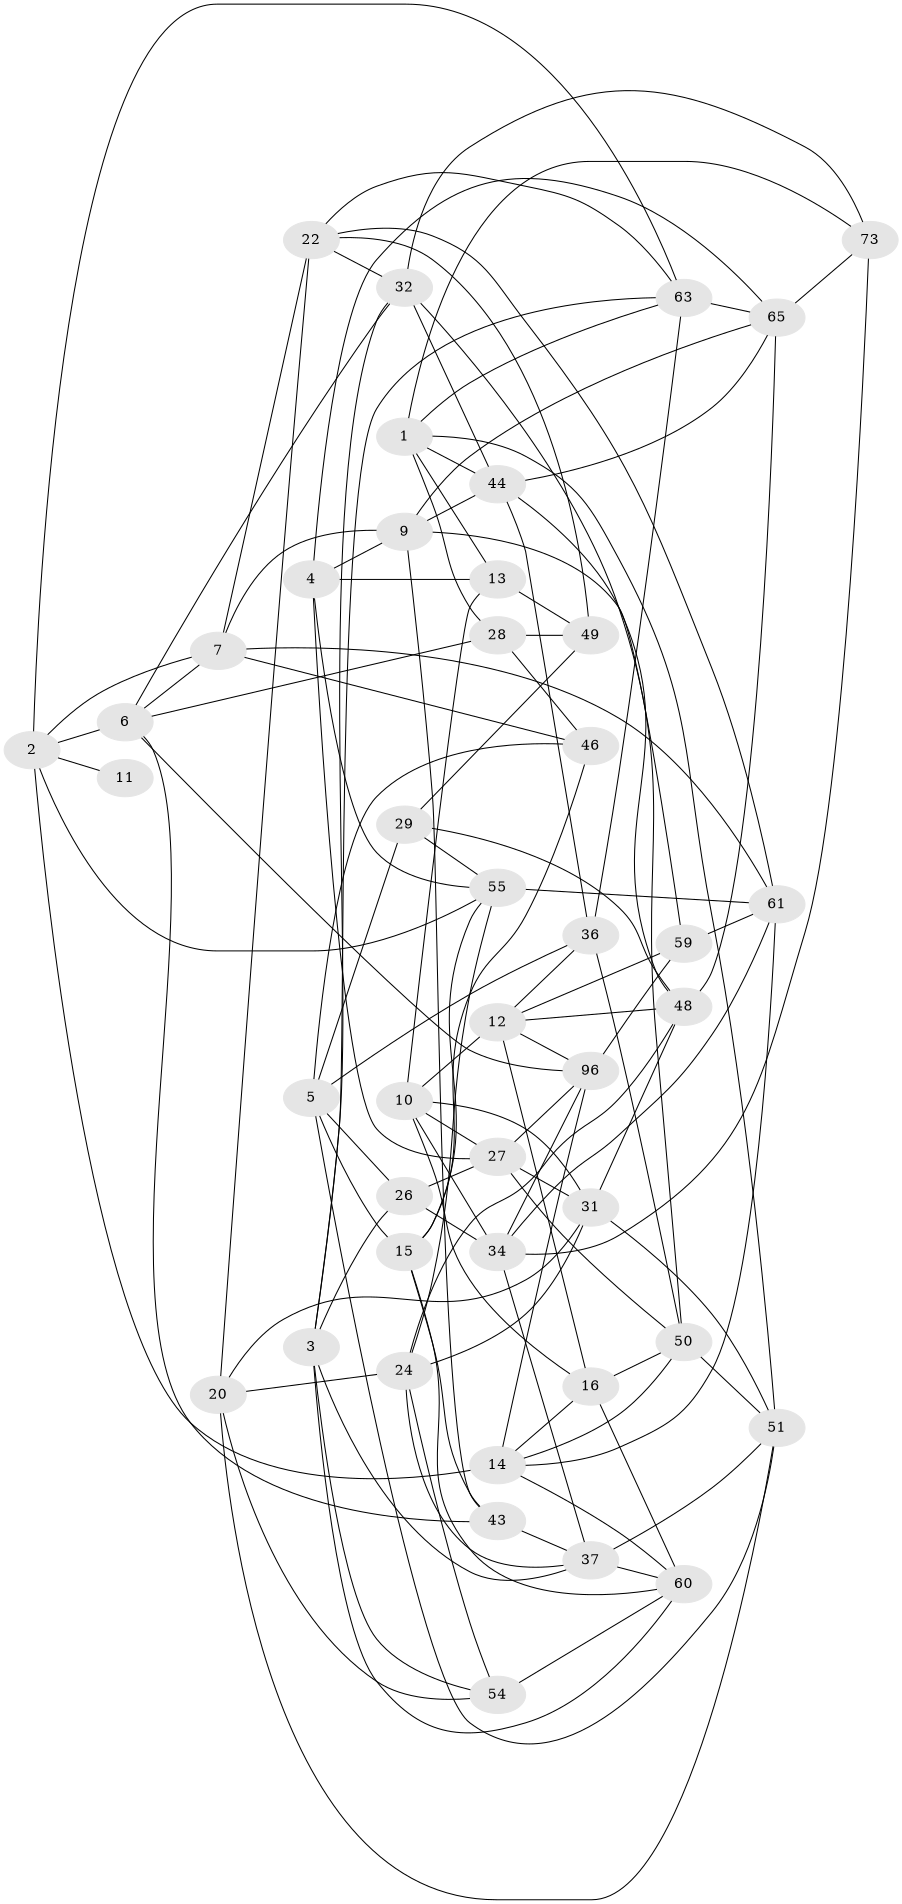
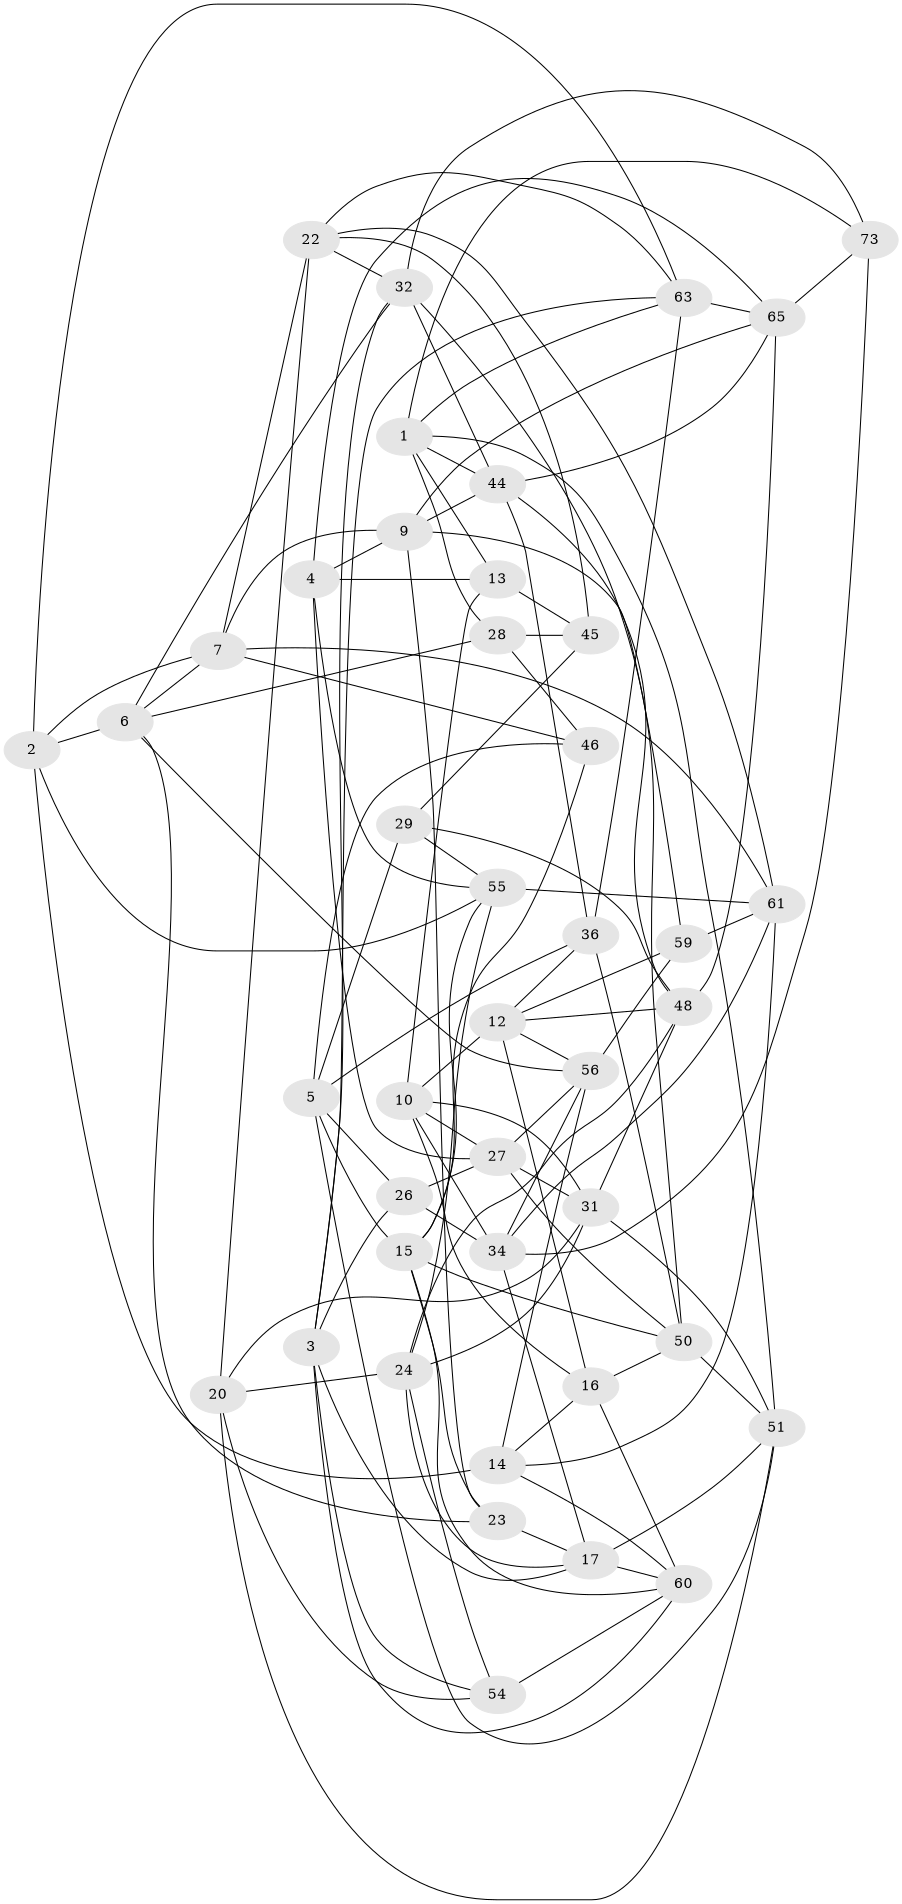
(591, 635) -> (591, 635)
(125, 778) -> none
(591, 1071) -> (591, 1071)
(599, 1427) -> (547, 1305)
(498, 1521) -> (498, 1521)
(591, 1560) -> (591, 1560)
